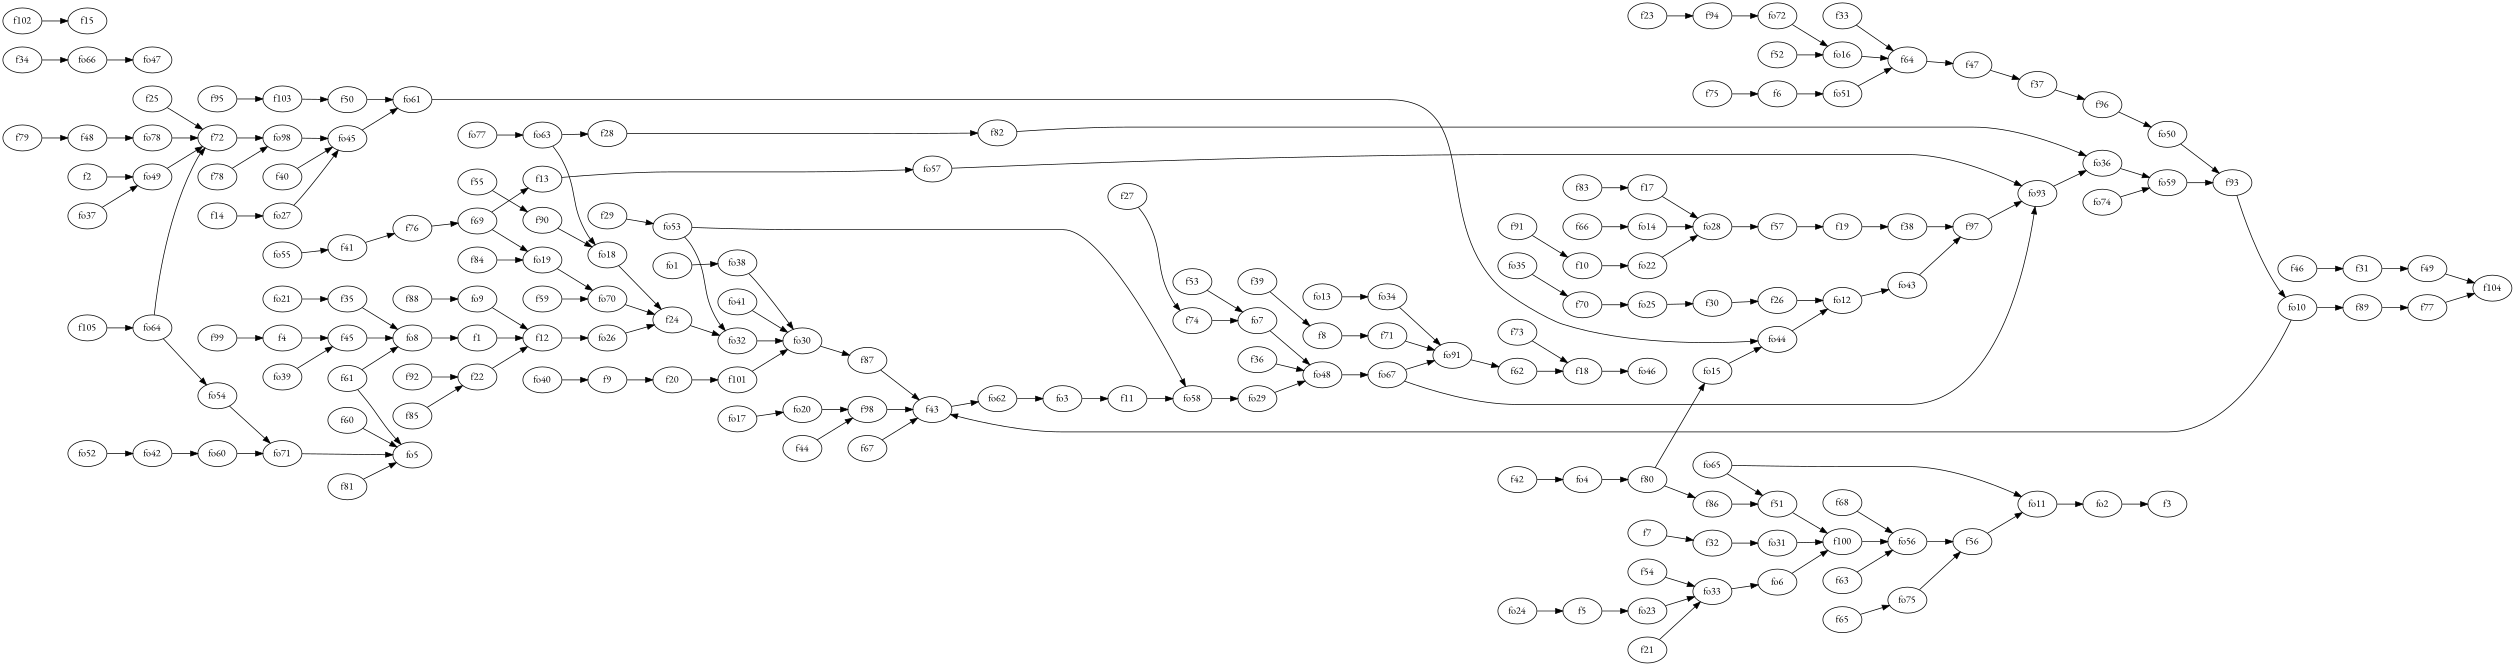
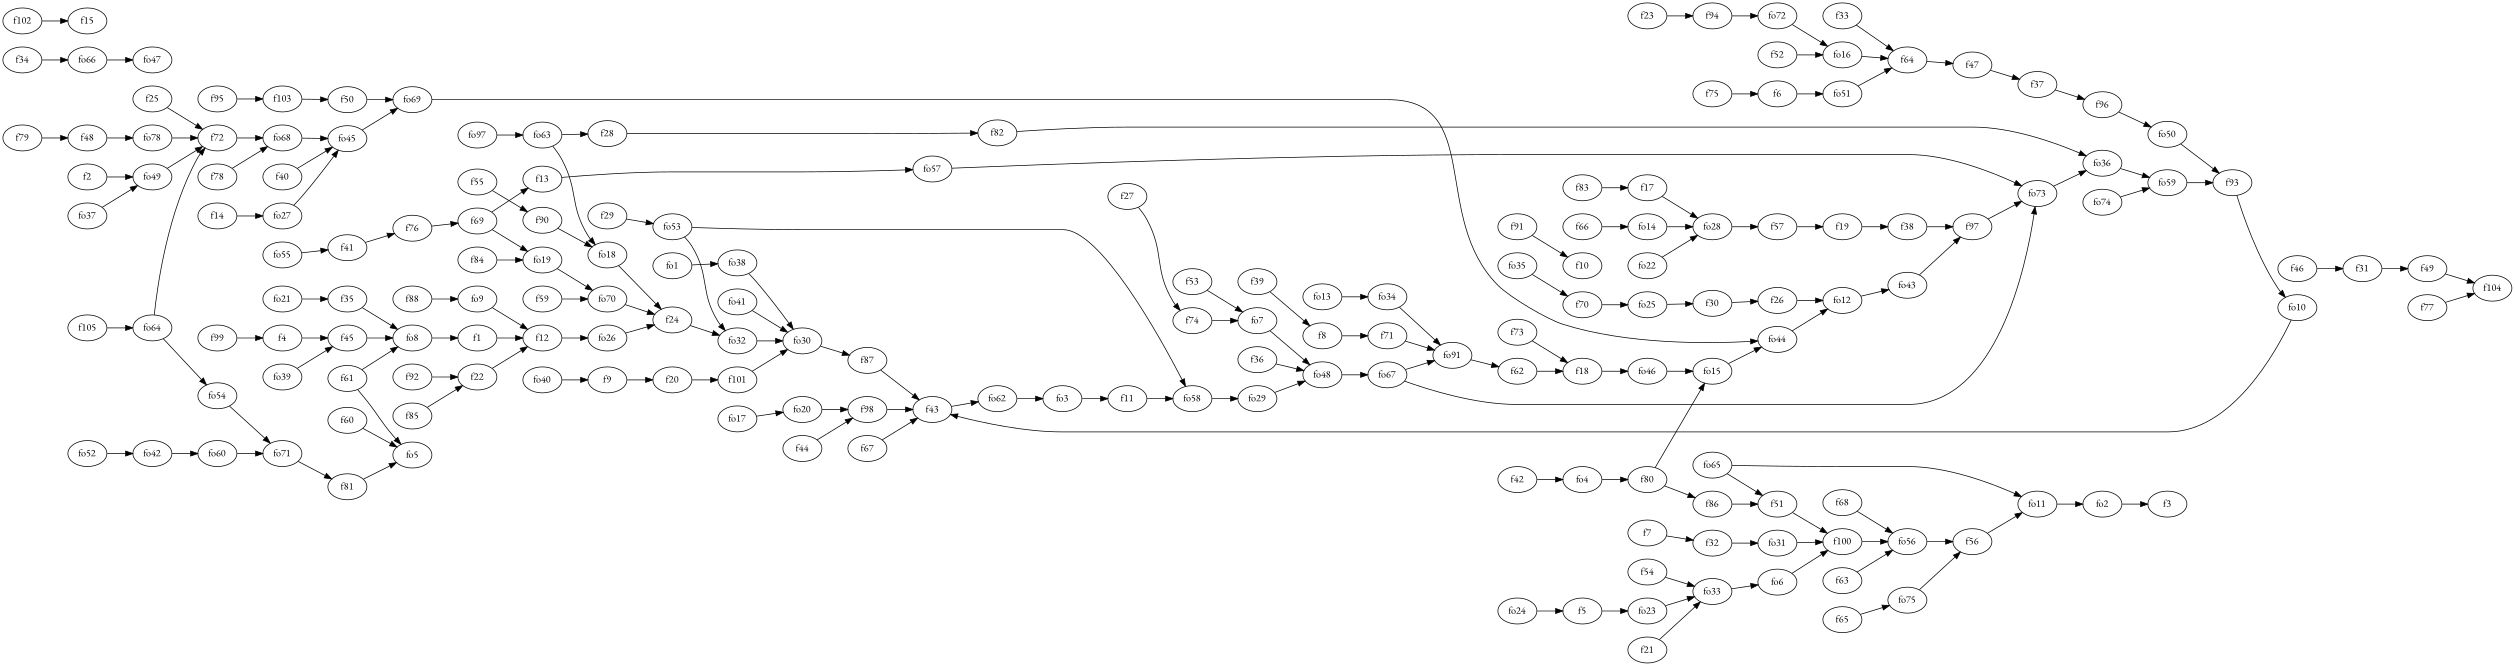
(412, 100) -> (412, 100)
(477, 135) -> (477, 135)
(282, 138) -> (282, 138)
(2037, 194) -> (2037, 194)
(1611, 266) -> none
(2362, 308) -> none
none -> (1676, 371)
(344, 454) -> (312, 468)
